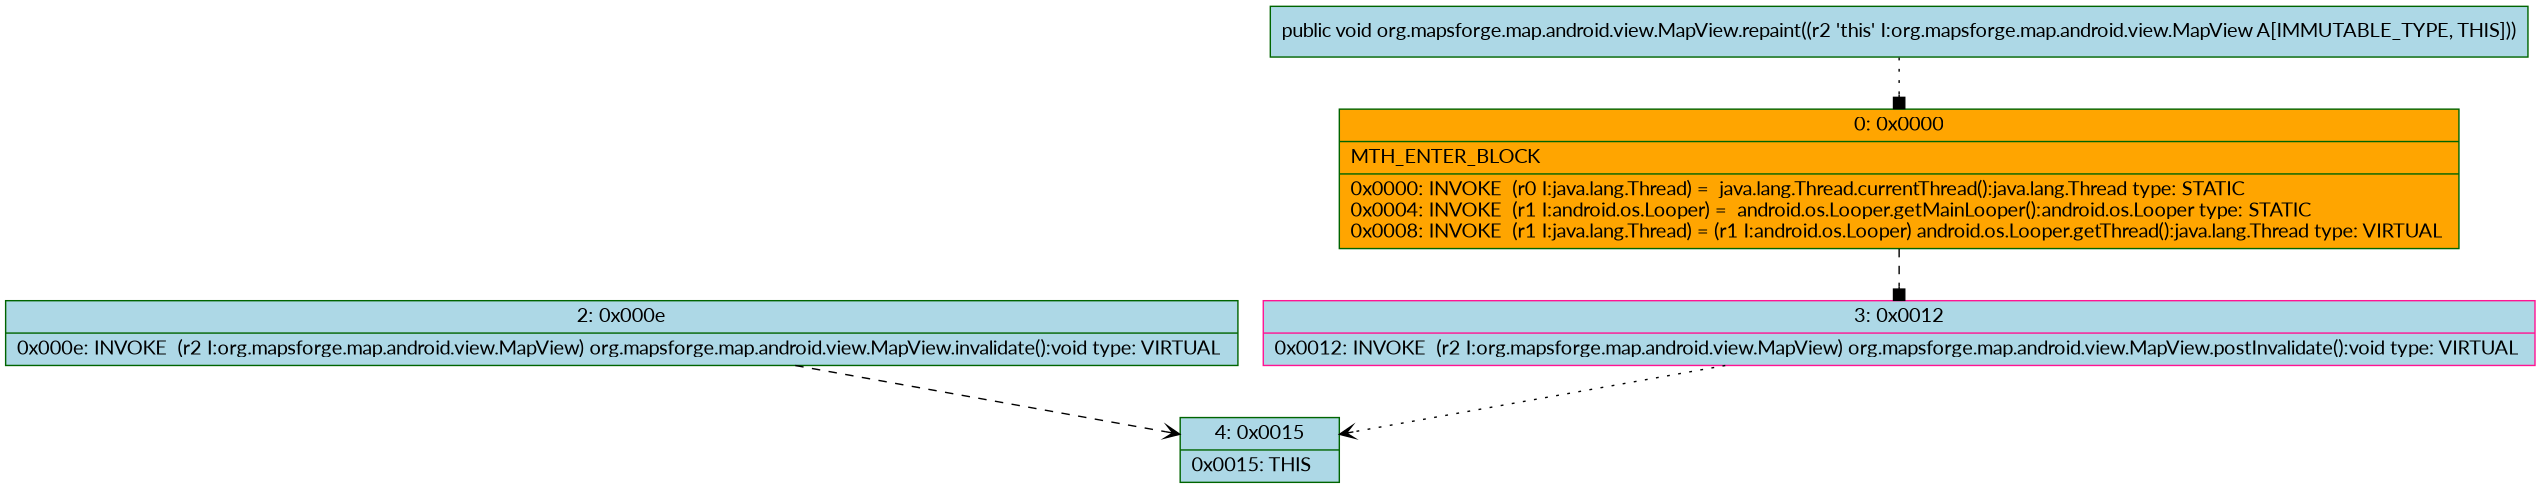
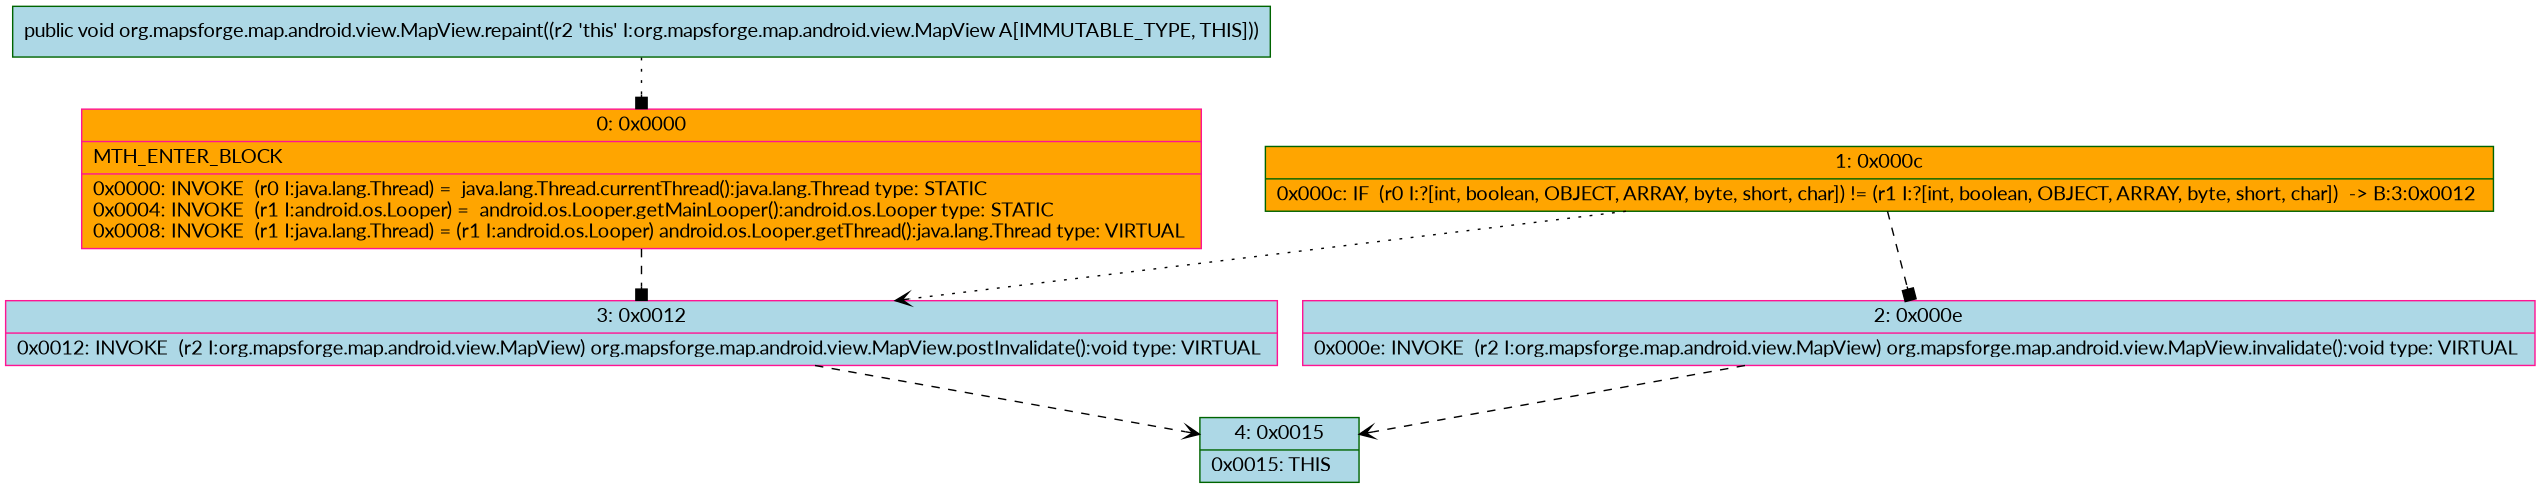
none -> (1879, 179)
(1899, 179) -> (641, 179)
(622, 333) -> (1919, 333)
(1539, 399) -> (1000, 399)
